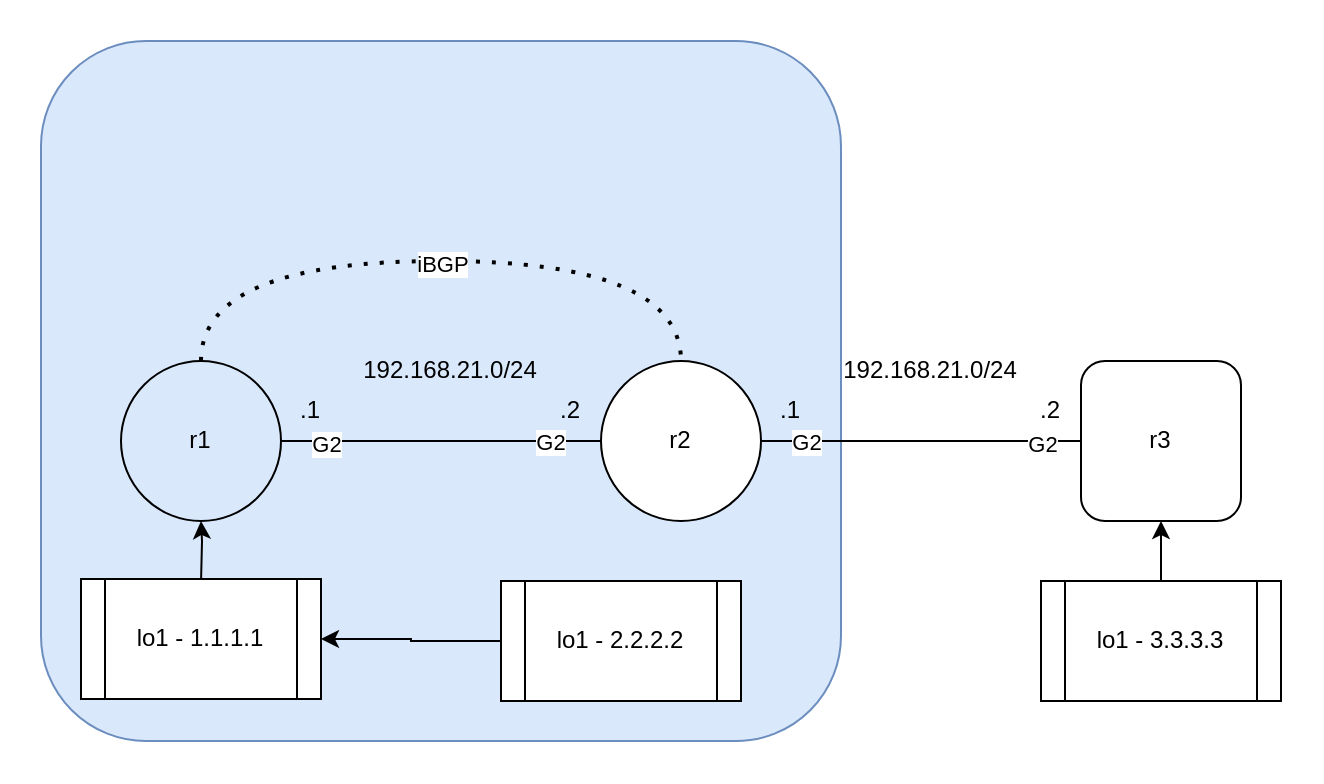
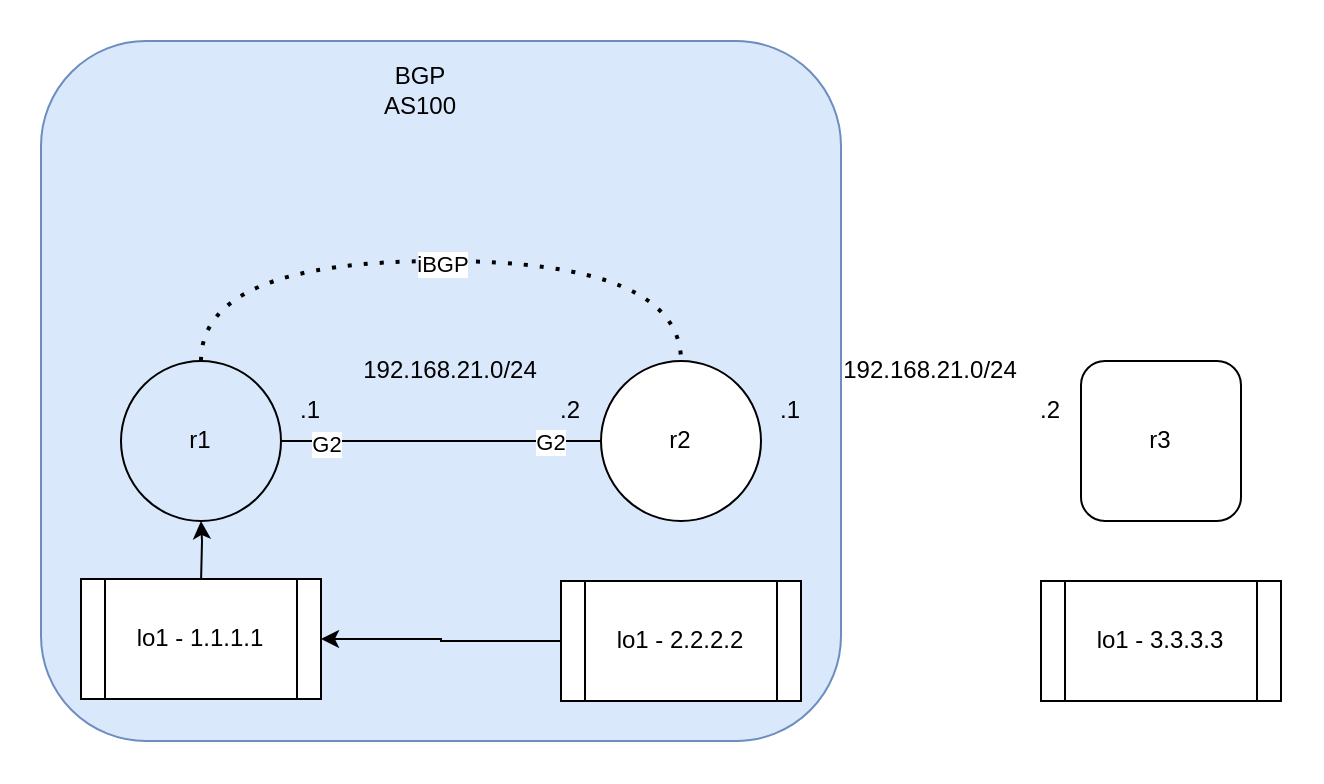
none -> (421, 91)
(921, 441) -> none
(1161, 544) -> none
(621, 641) -> (681, 641)
